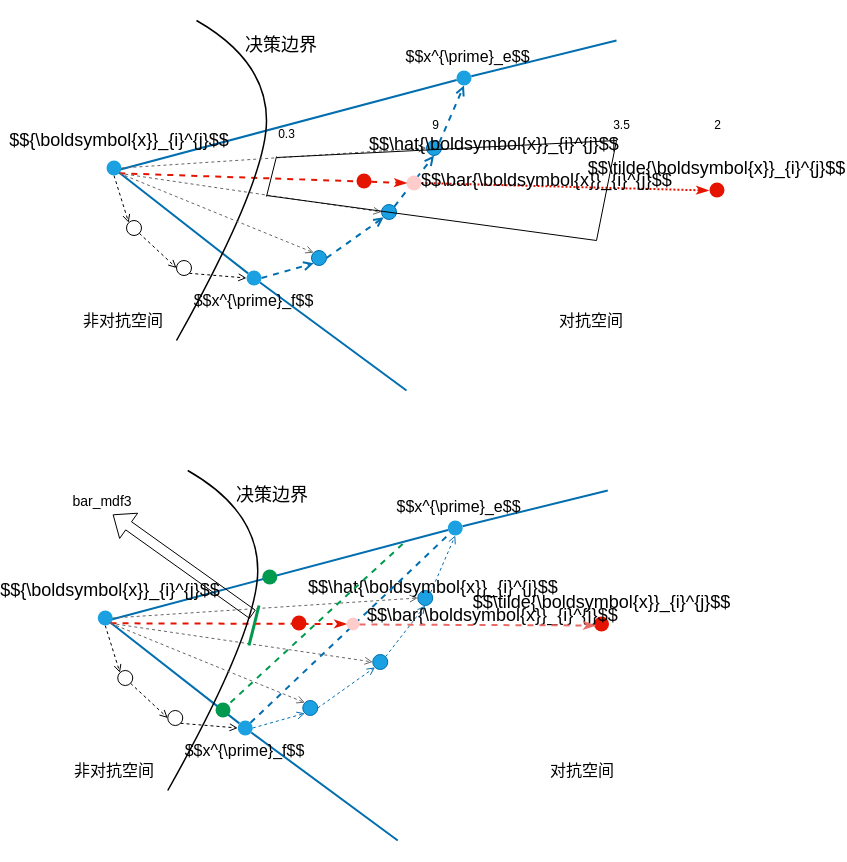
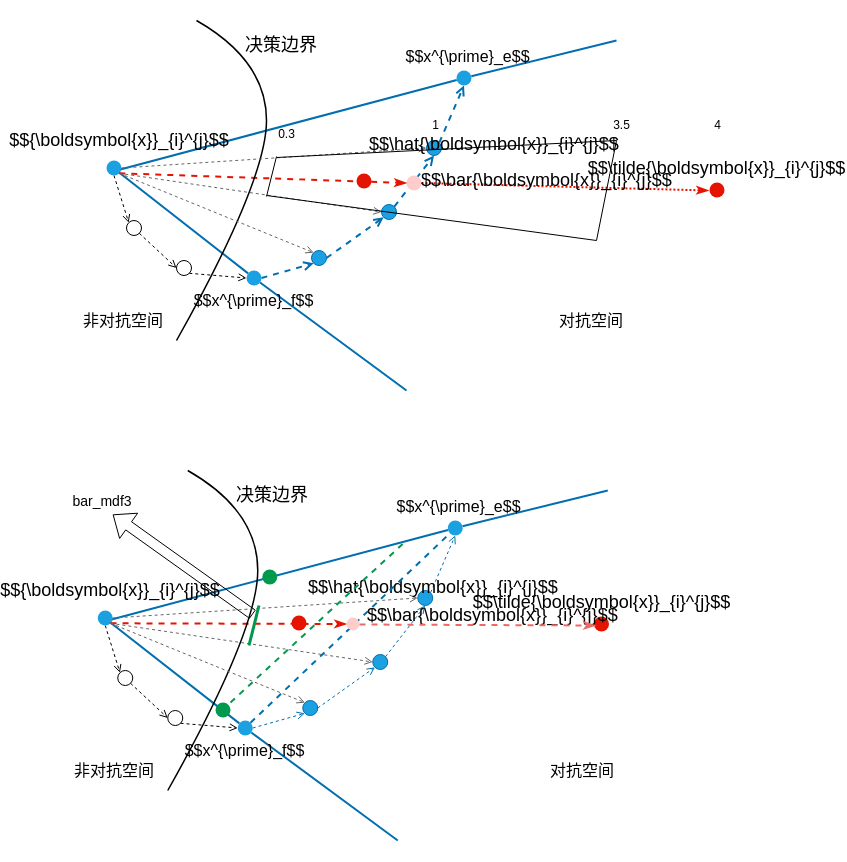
(436, 126) -> (436, 126)
(718, 126) -> (718, 126)
